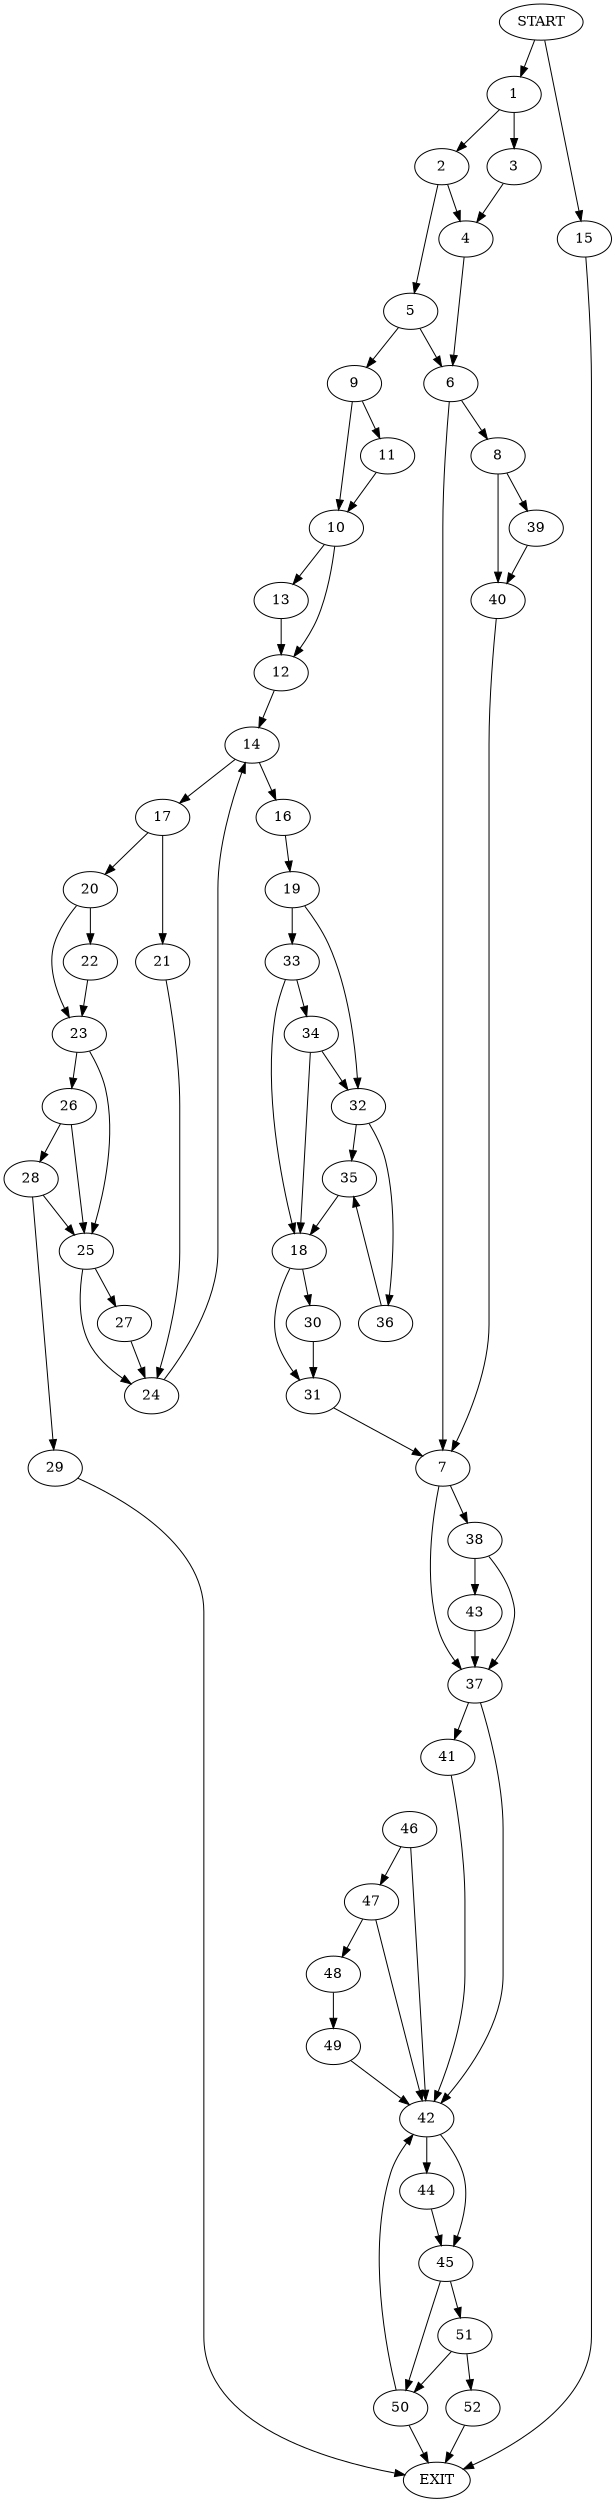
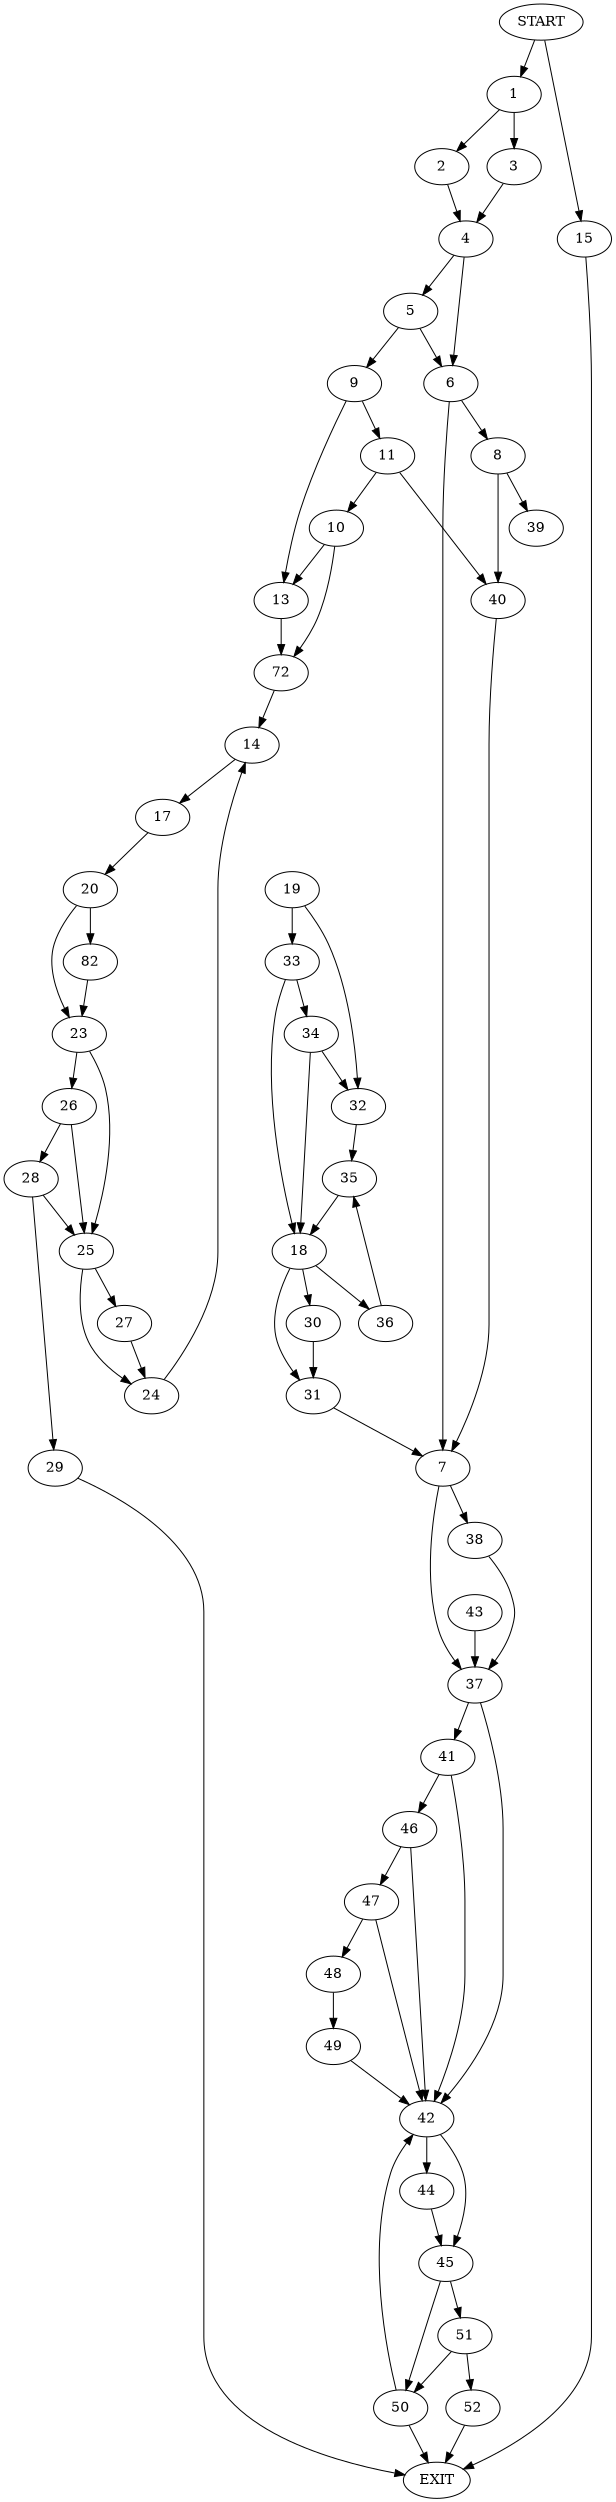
(427, 234) -> (441, 271)
(346, 451) -> (309, 484)
(520, 560) -> (436, 519)
(281, 673) -> (281, 673)
(283, 817) -> none
(90, 962) -> (90, 962)
(163, 962) -> none
(392, 1207) -> (338, 1284)
(475, 1572) -> none
none -> (431, 1789)
